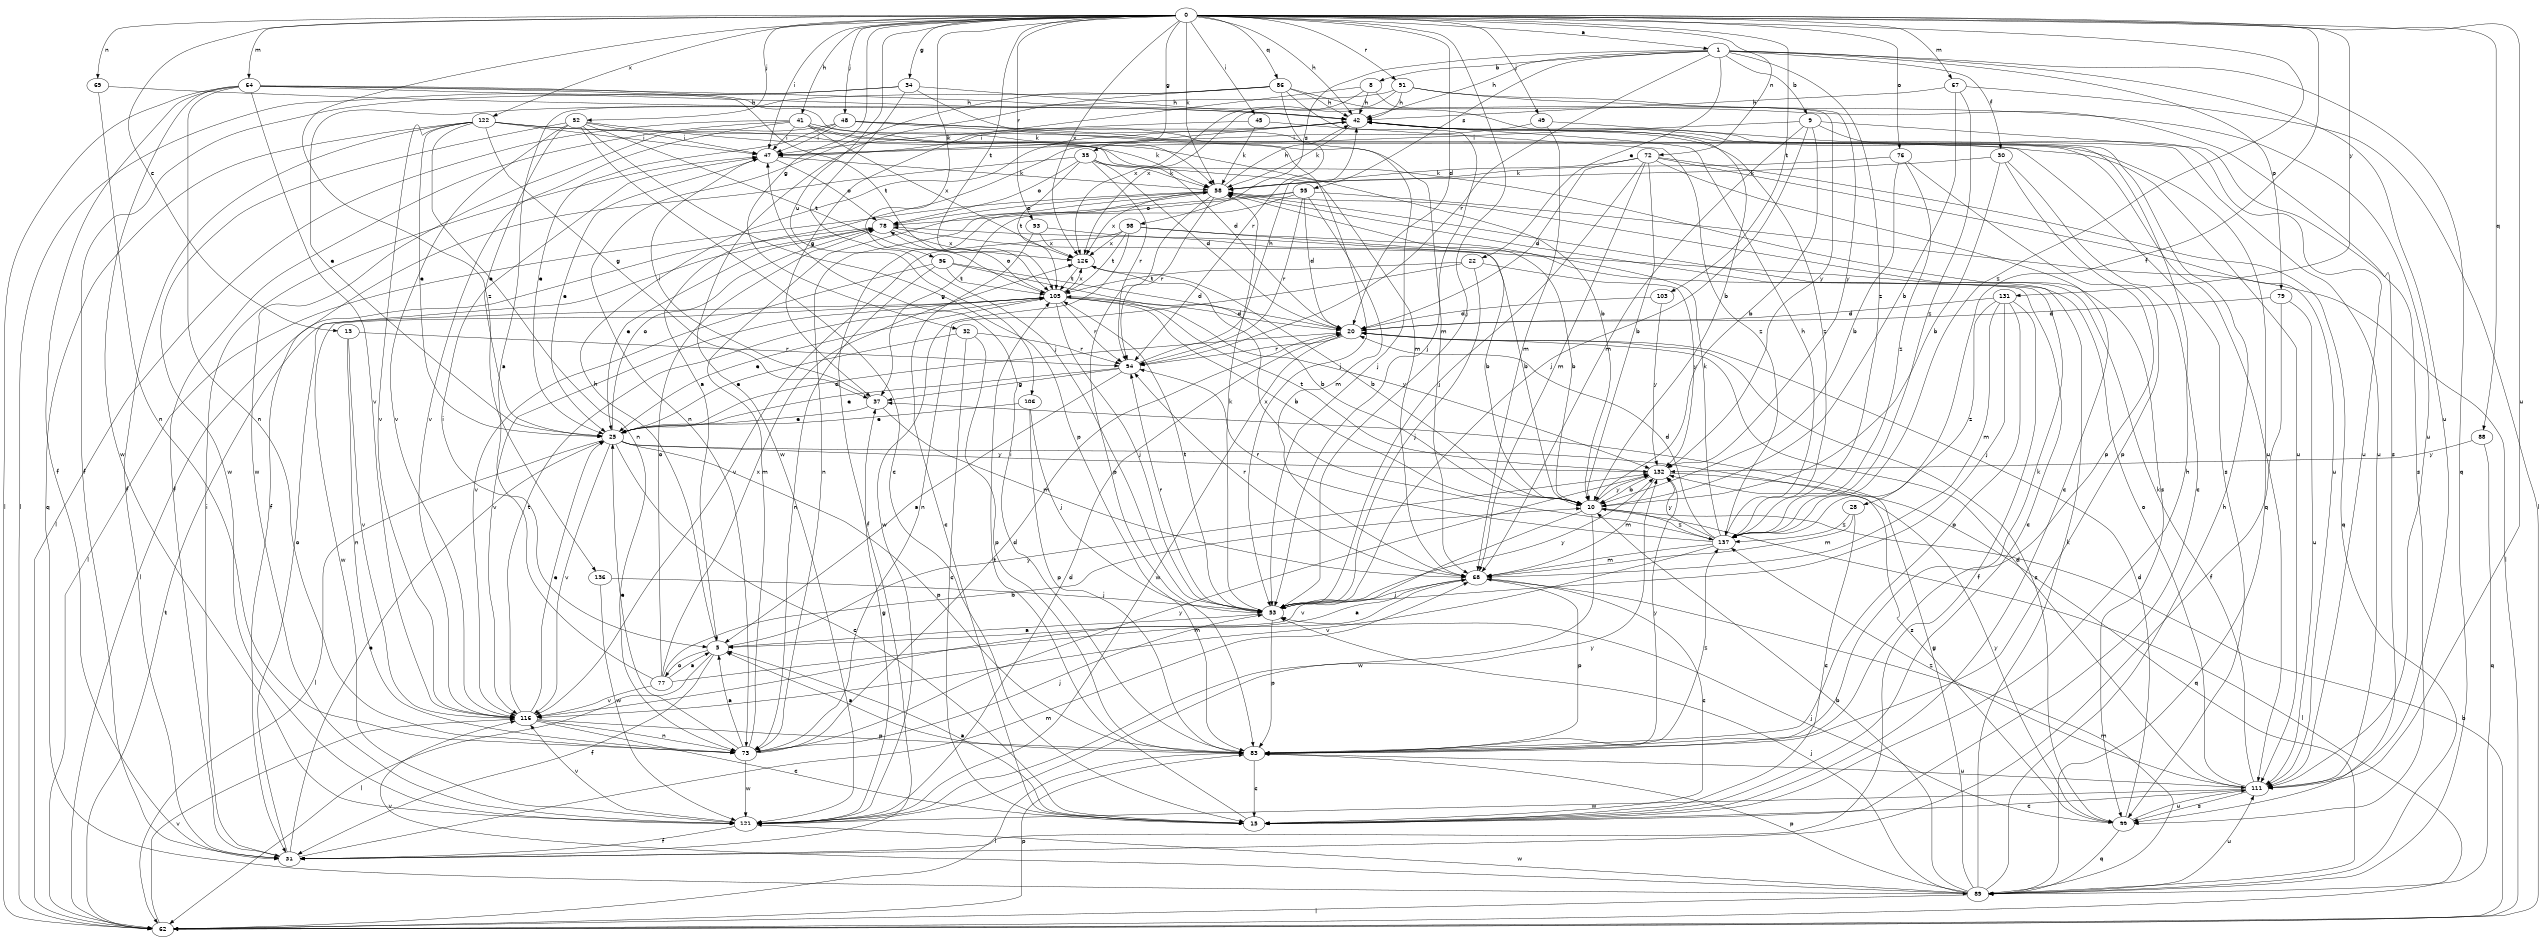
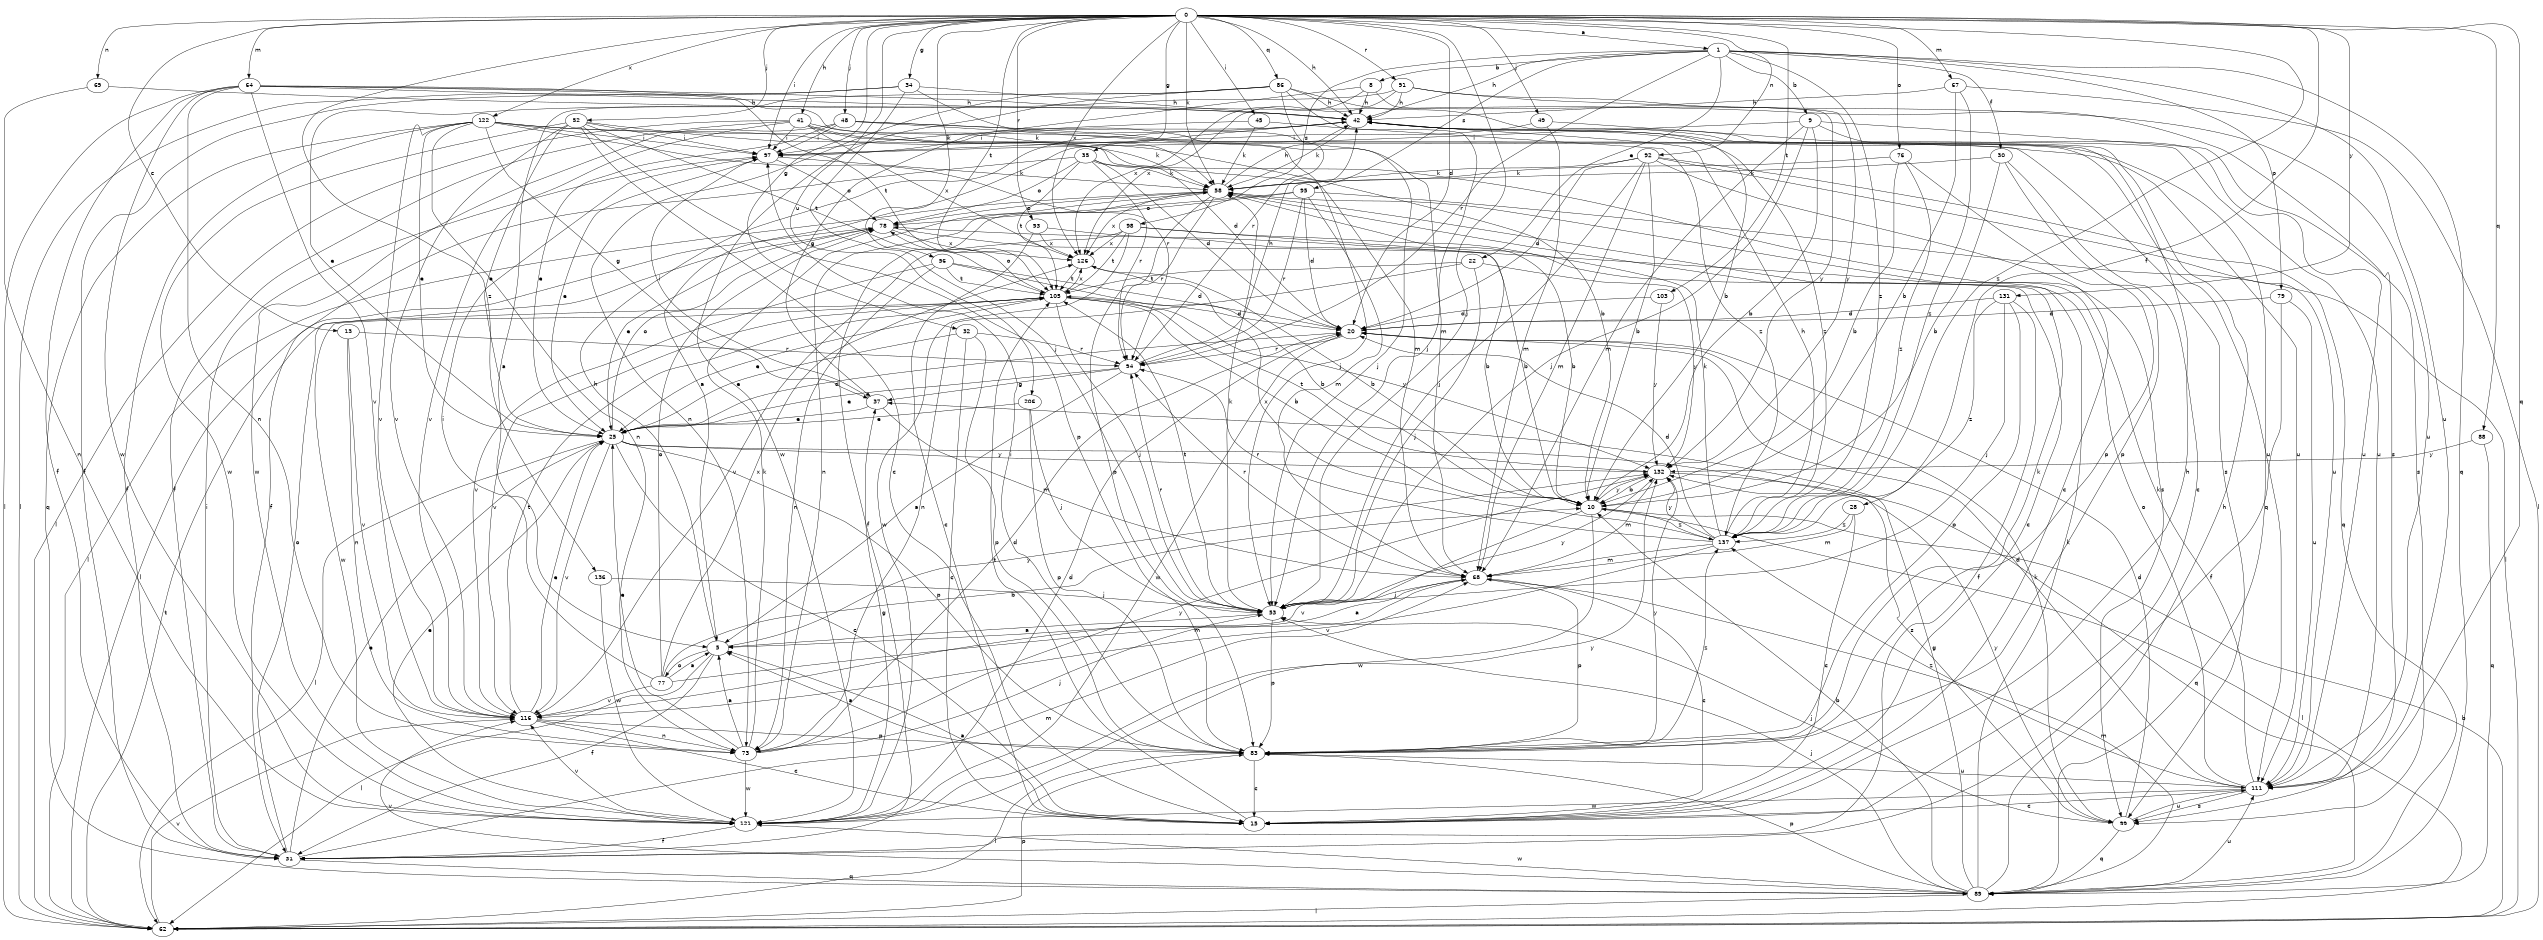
(768, 156) -> (768, 156)
(1648, 156) -> (1648, 156)
(1013, 220) -> none
(1089, 332) -> (938, 173)
(1030, 402) -> (1030, 402)
(2522, 402) -> (2522, 402)
(765, 472) -> (765, 472)
(1826, 551) -> none
(2036, 578) -> (2036, 578)
(244, 609) -> (167, 633)
none -> (406, 717)
none -> (1090, 885)
